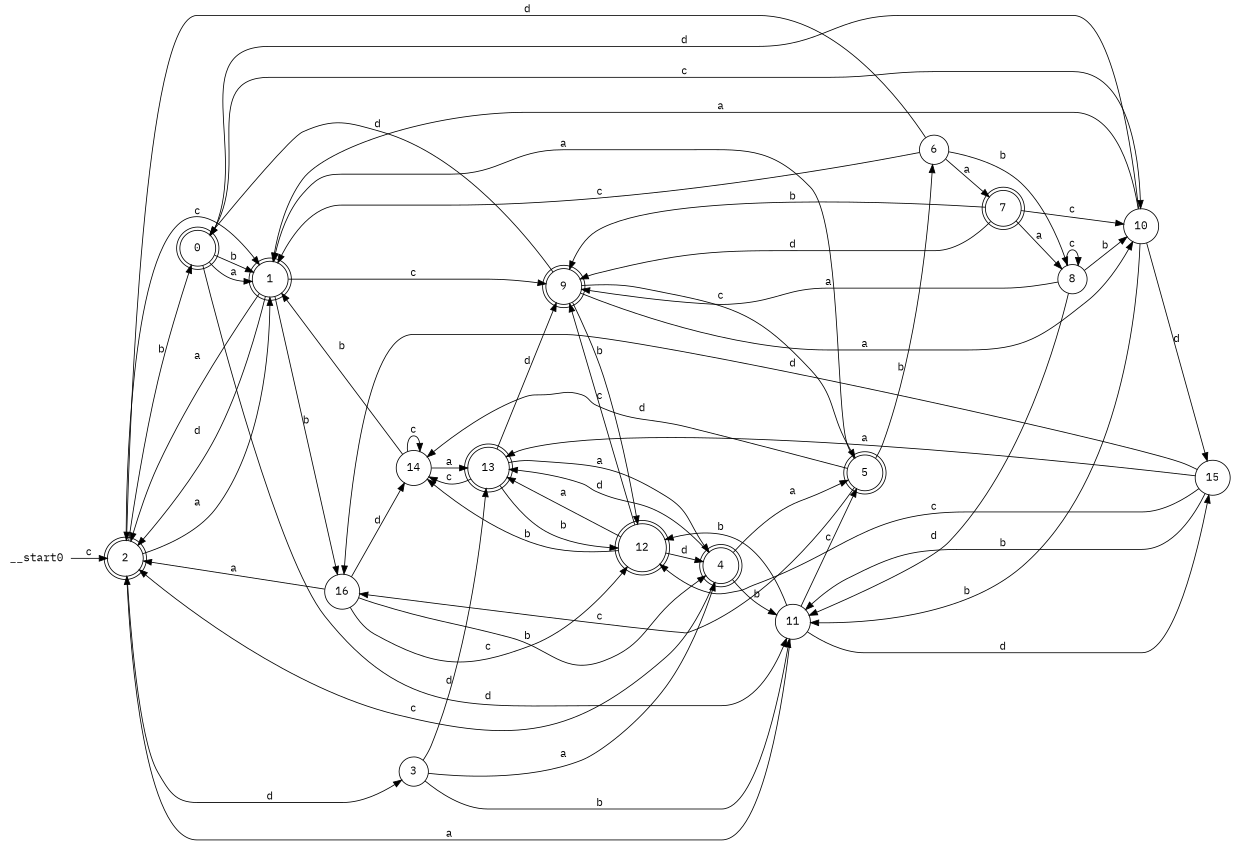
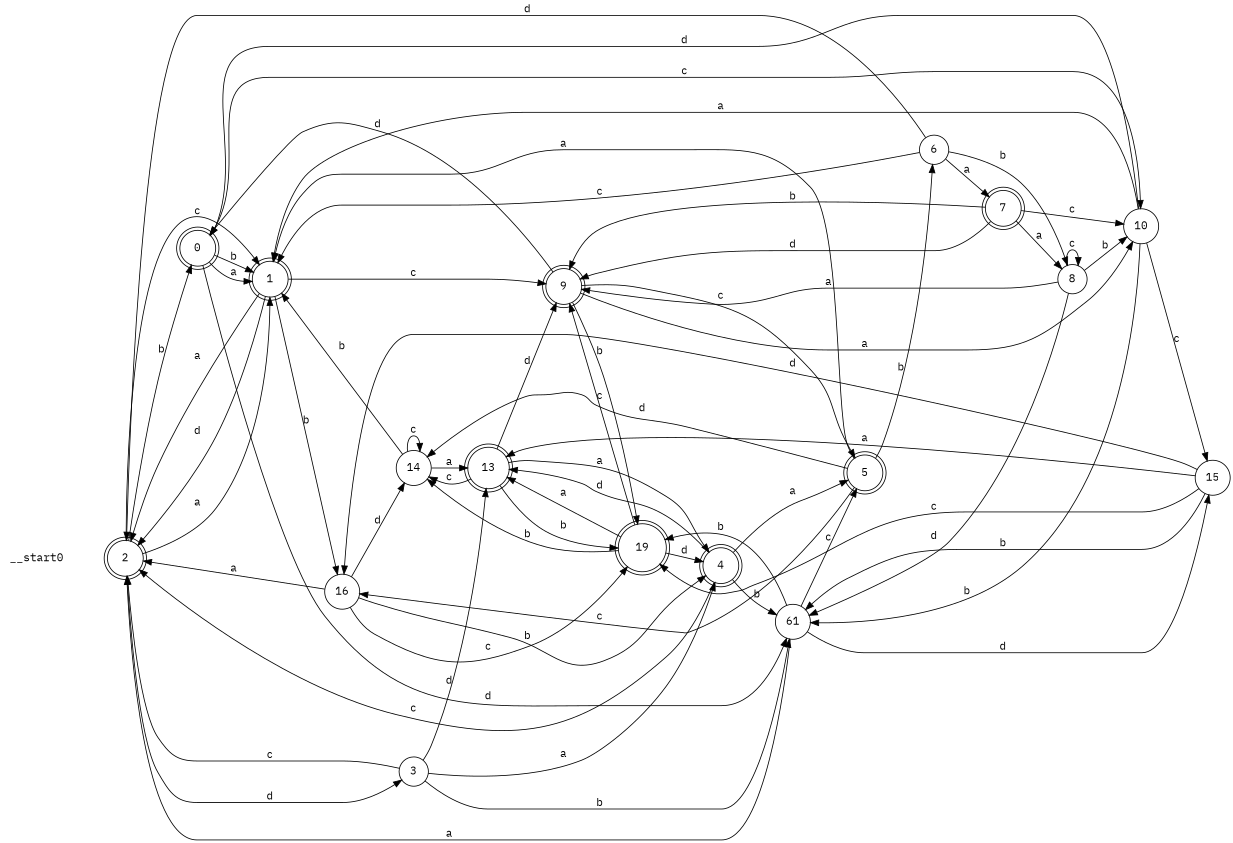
(1177, 339) -> (1177, 339)
(642, 548) -> (642, 548)
(85, 558) -> (196, 761)
(793, 622) -> (793, 622)
